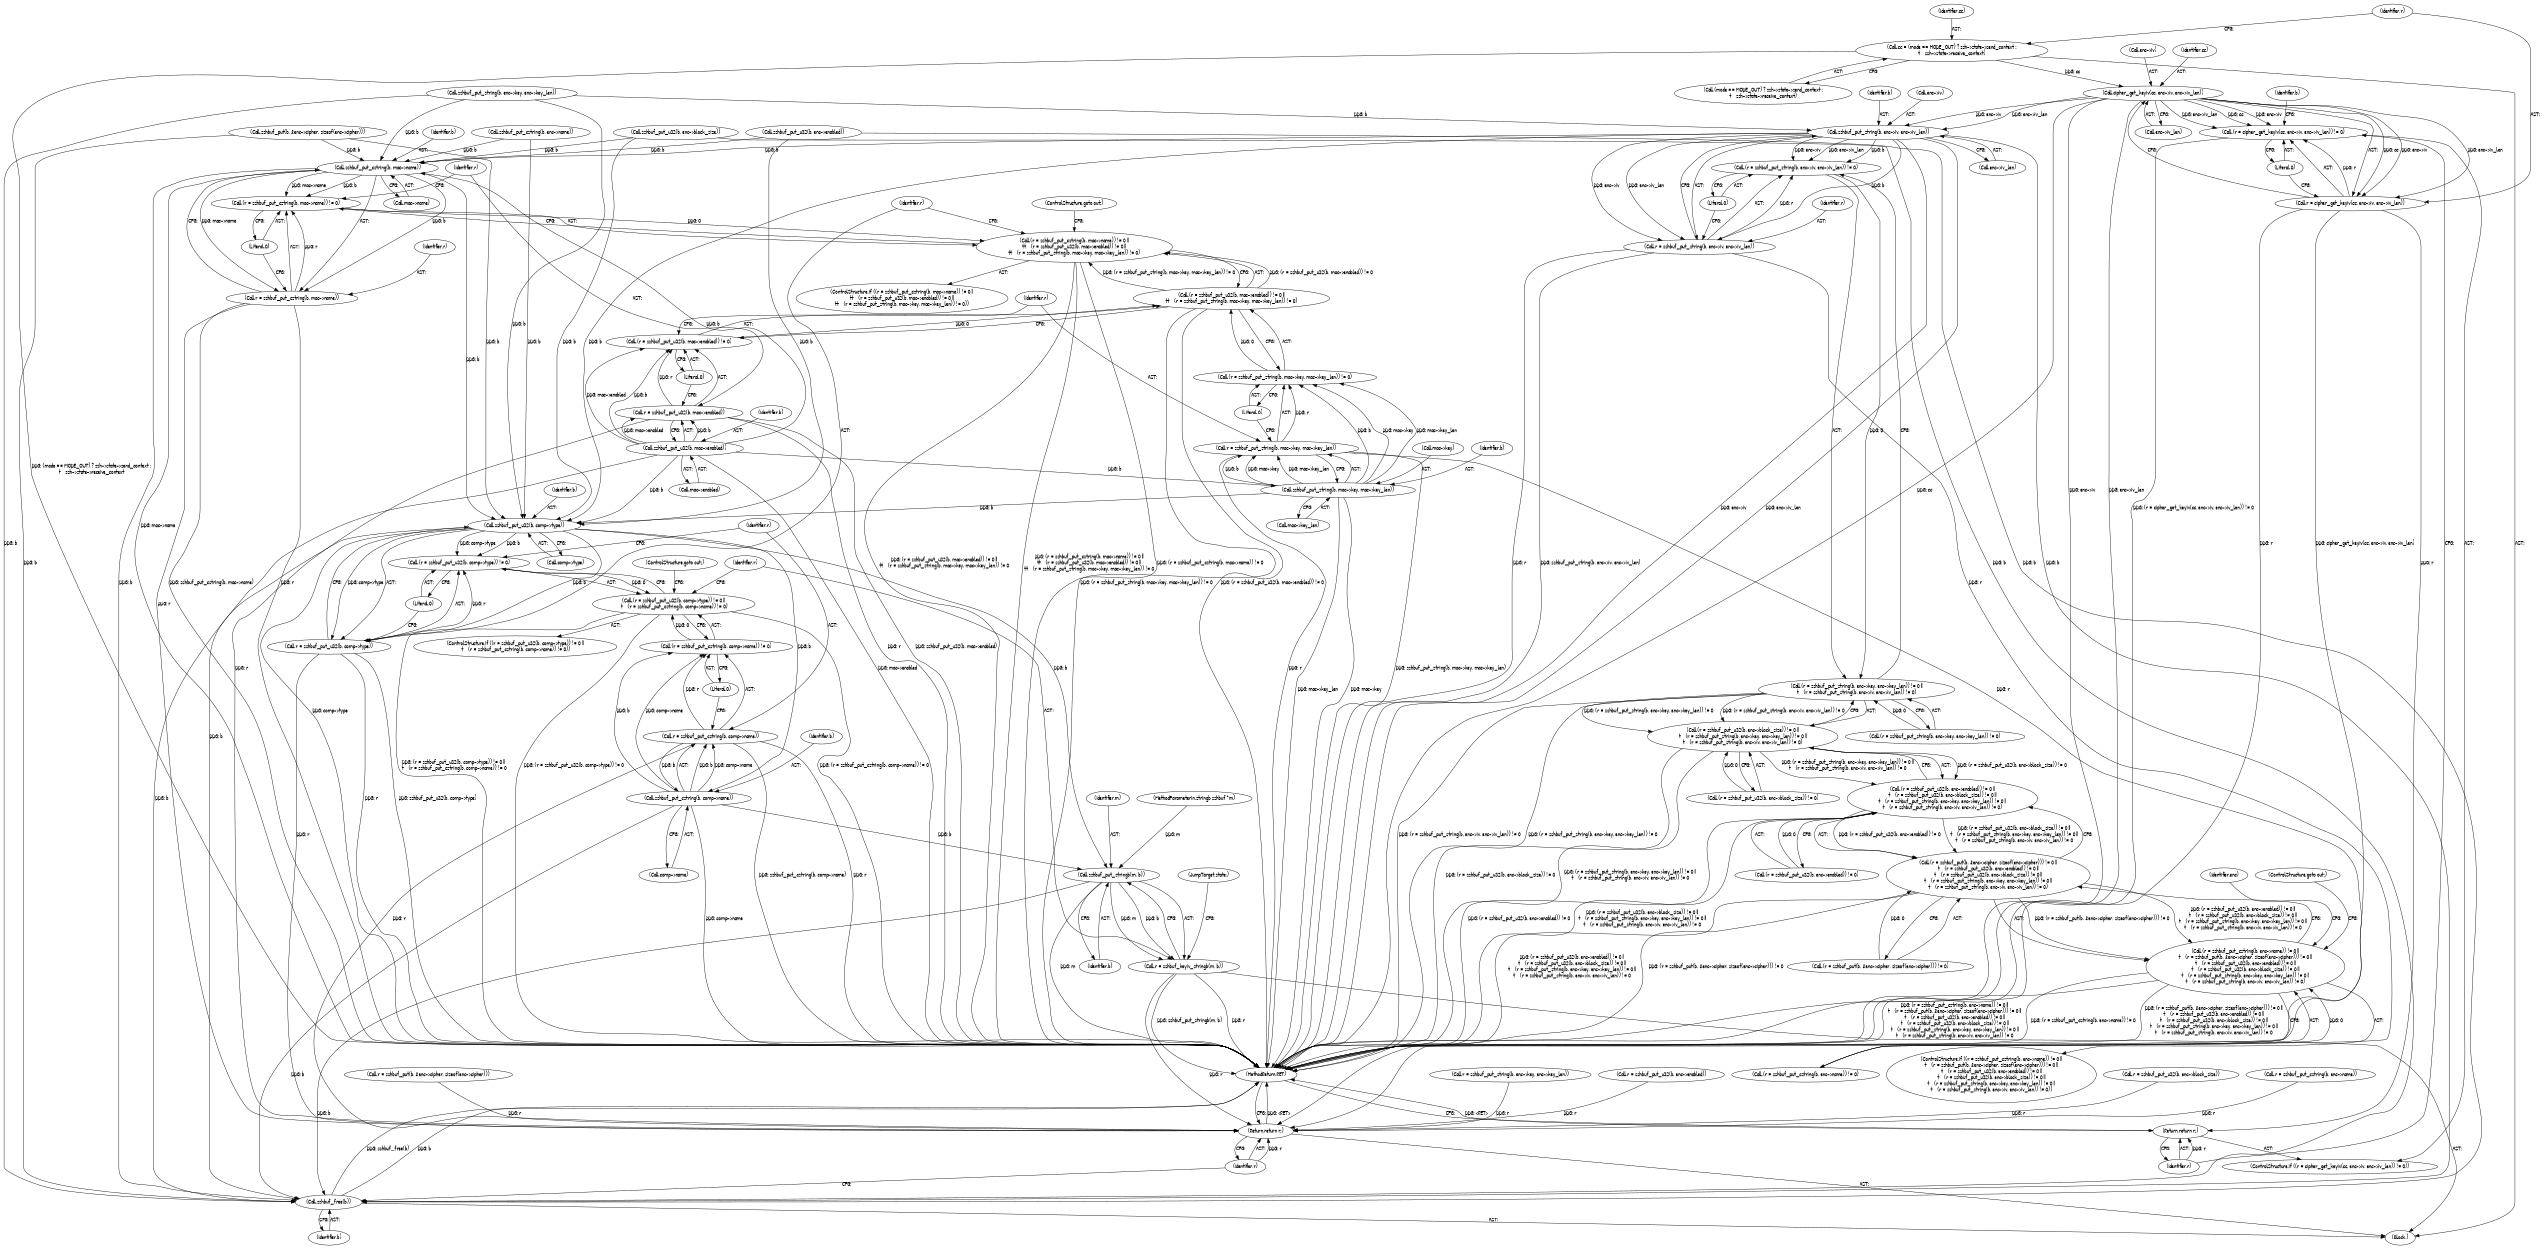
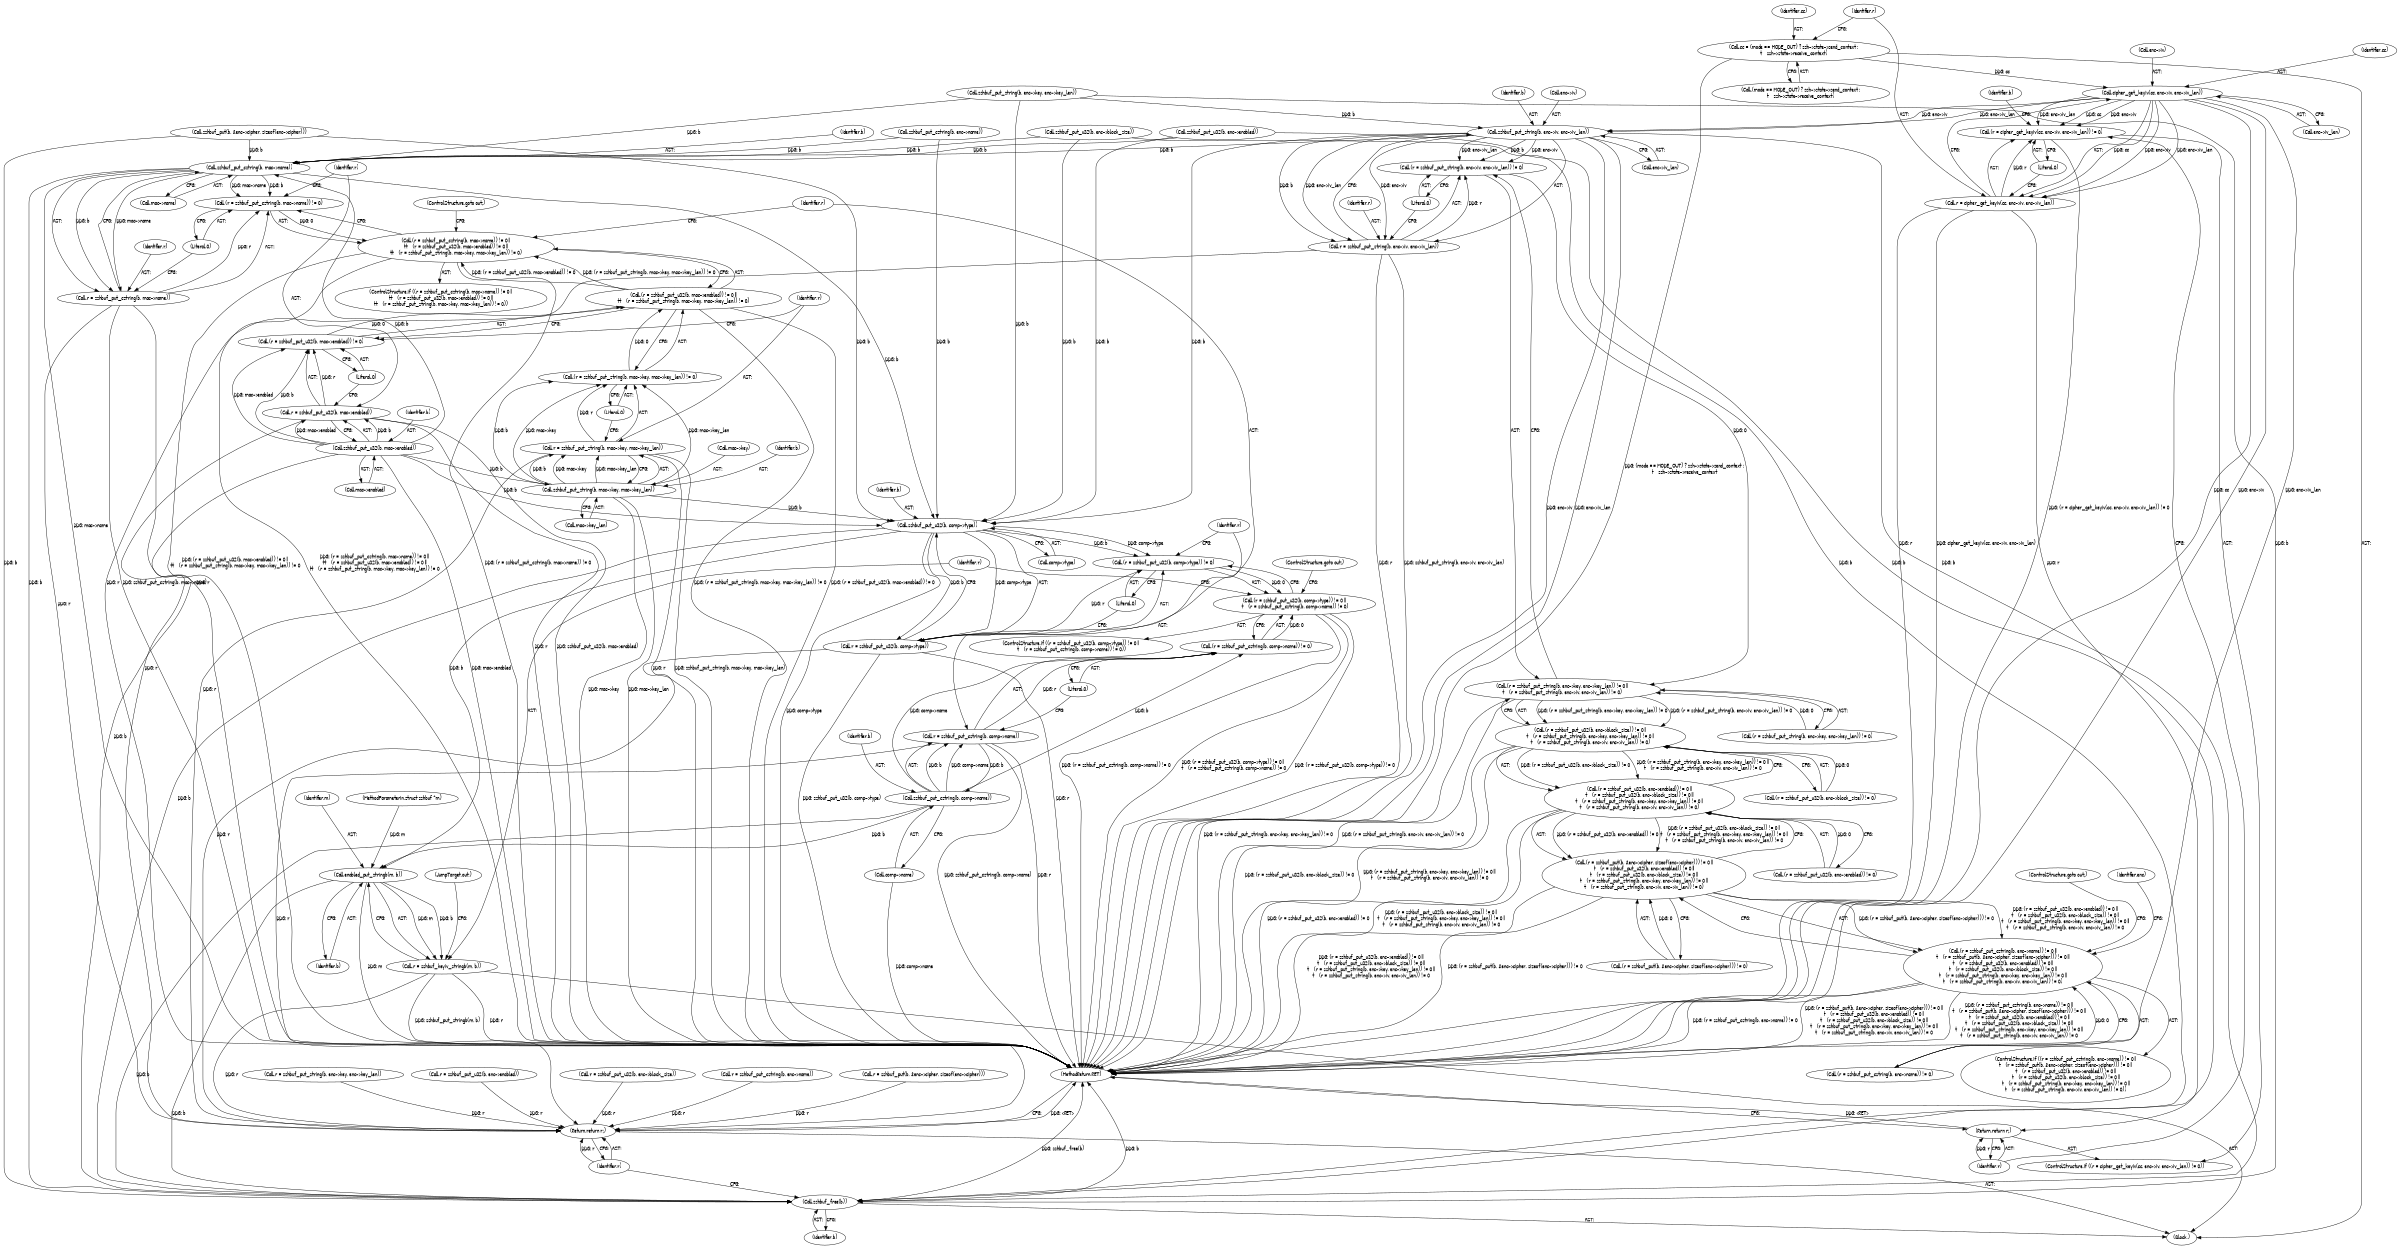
(792, 592) -> none
(1194, 799) -> (402, 799)
(1111, 875) -> (368, 875)
(1209, 875) -> (453, 875)
(747, 1038) -> (919, 1030)
